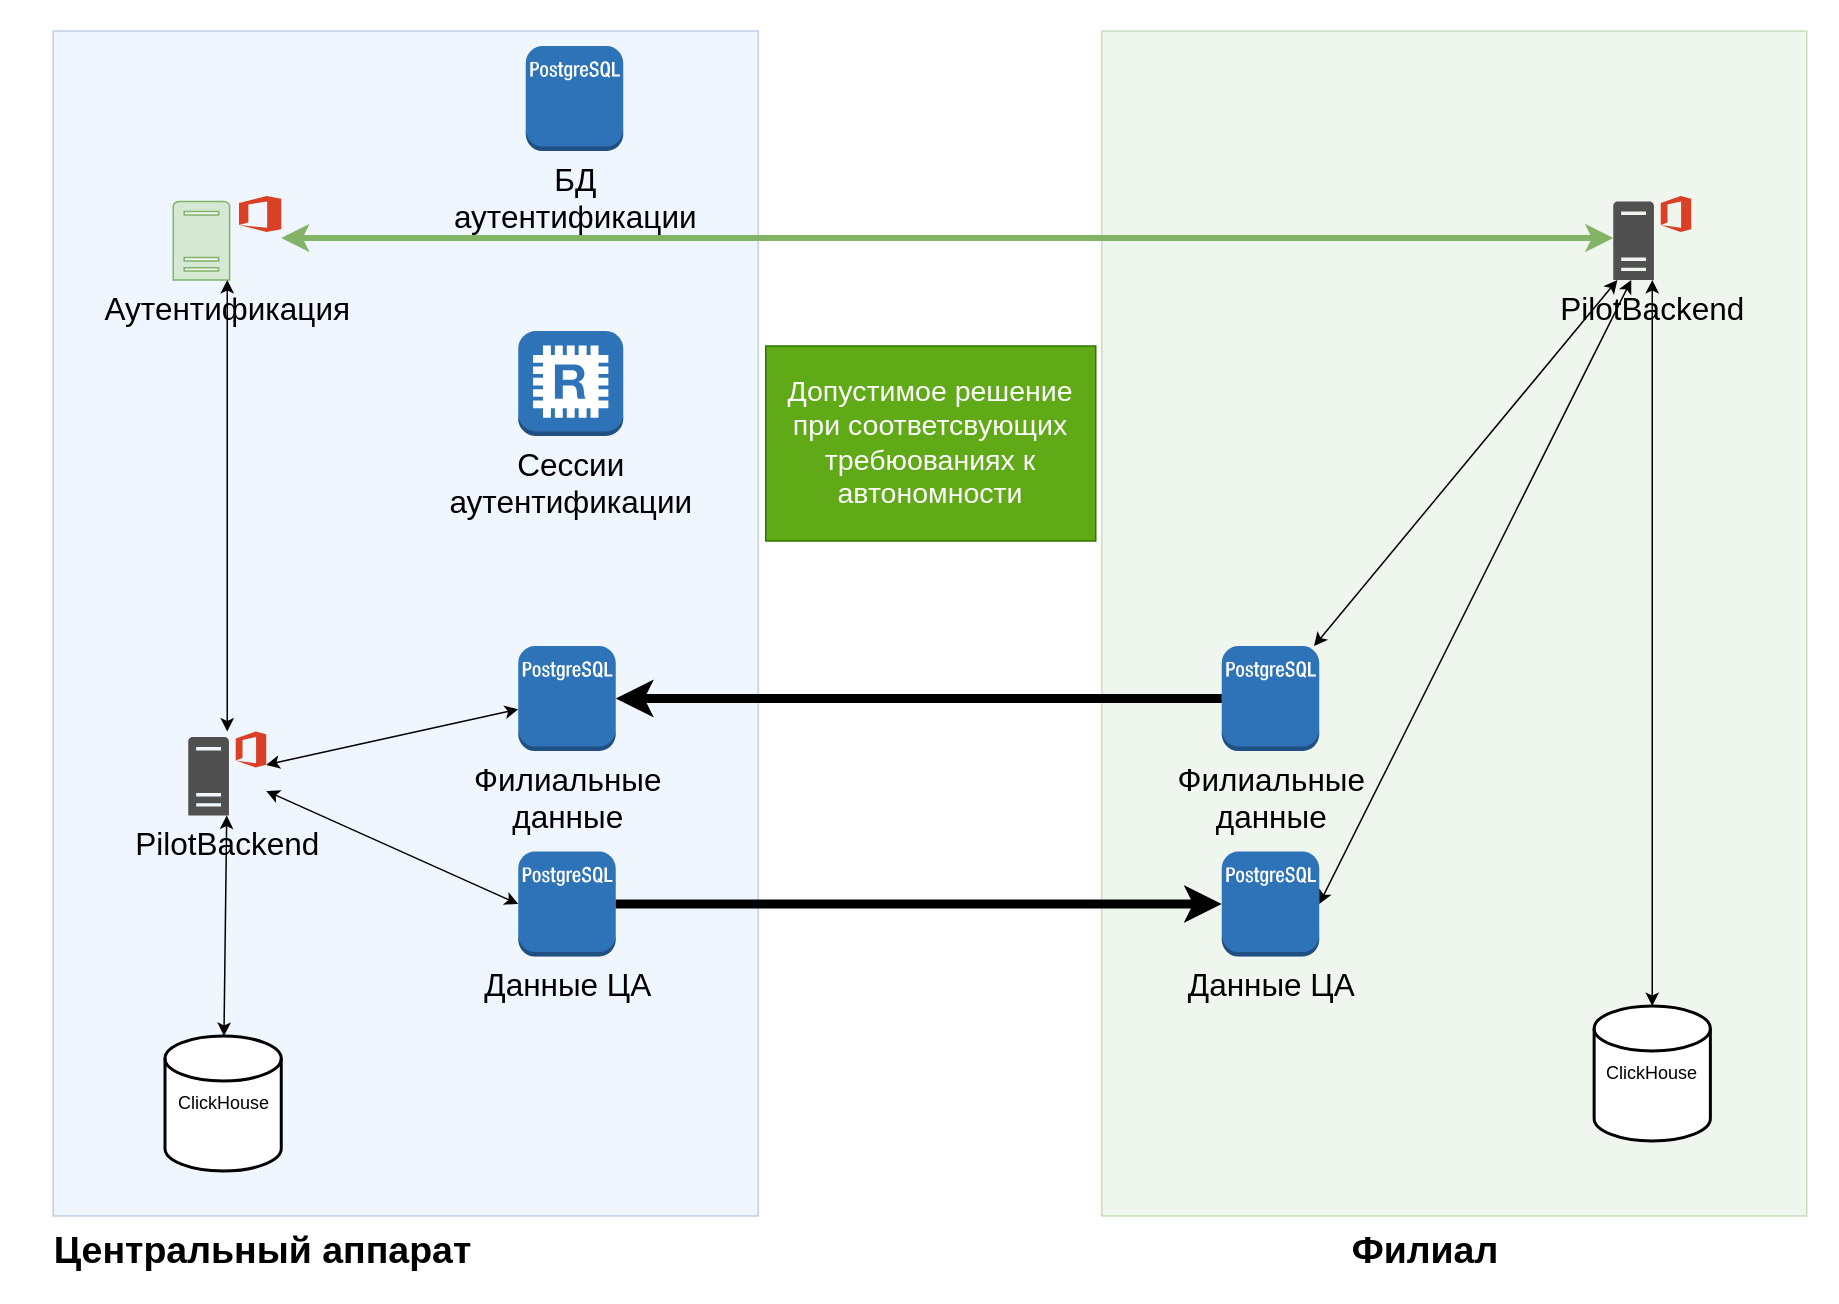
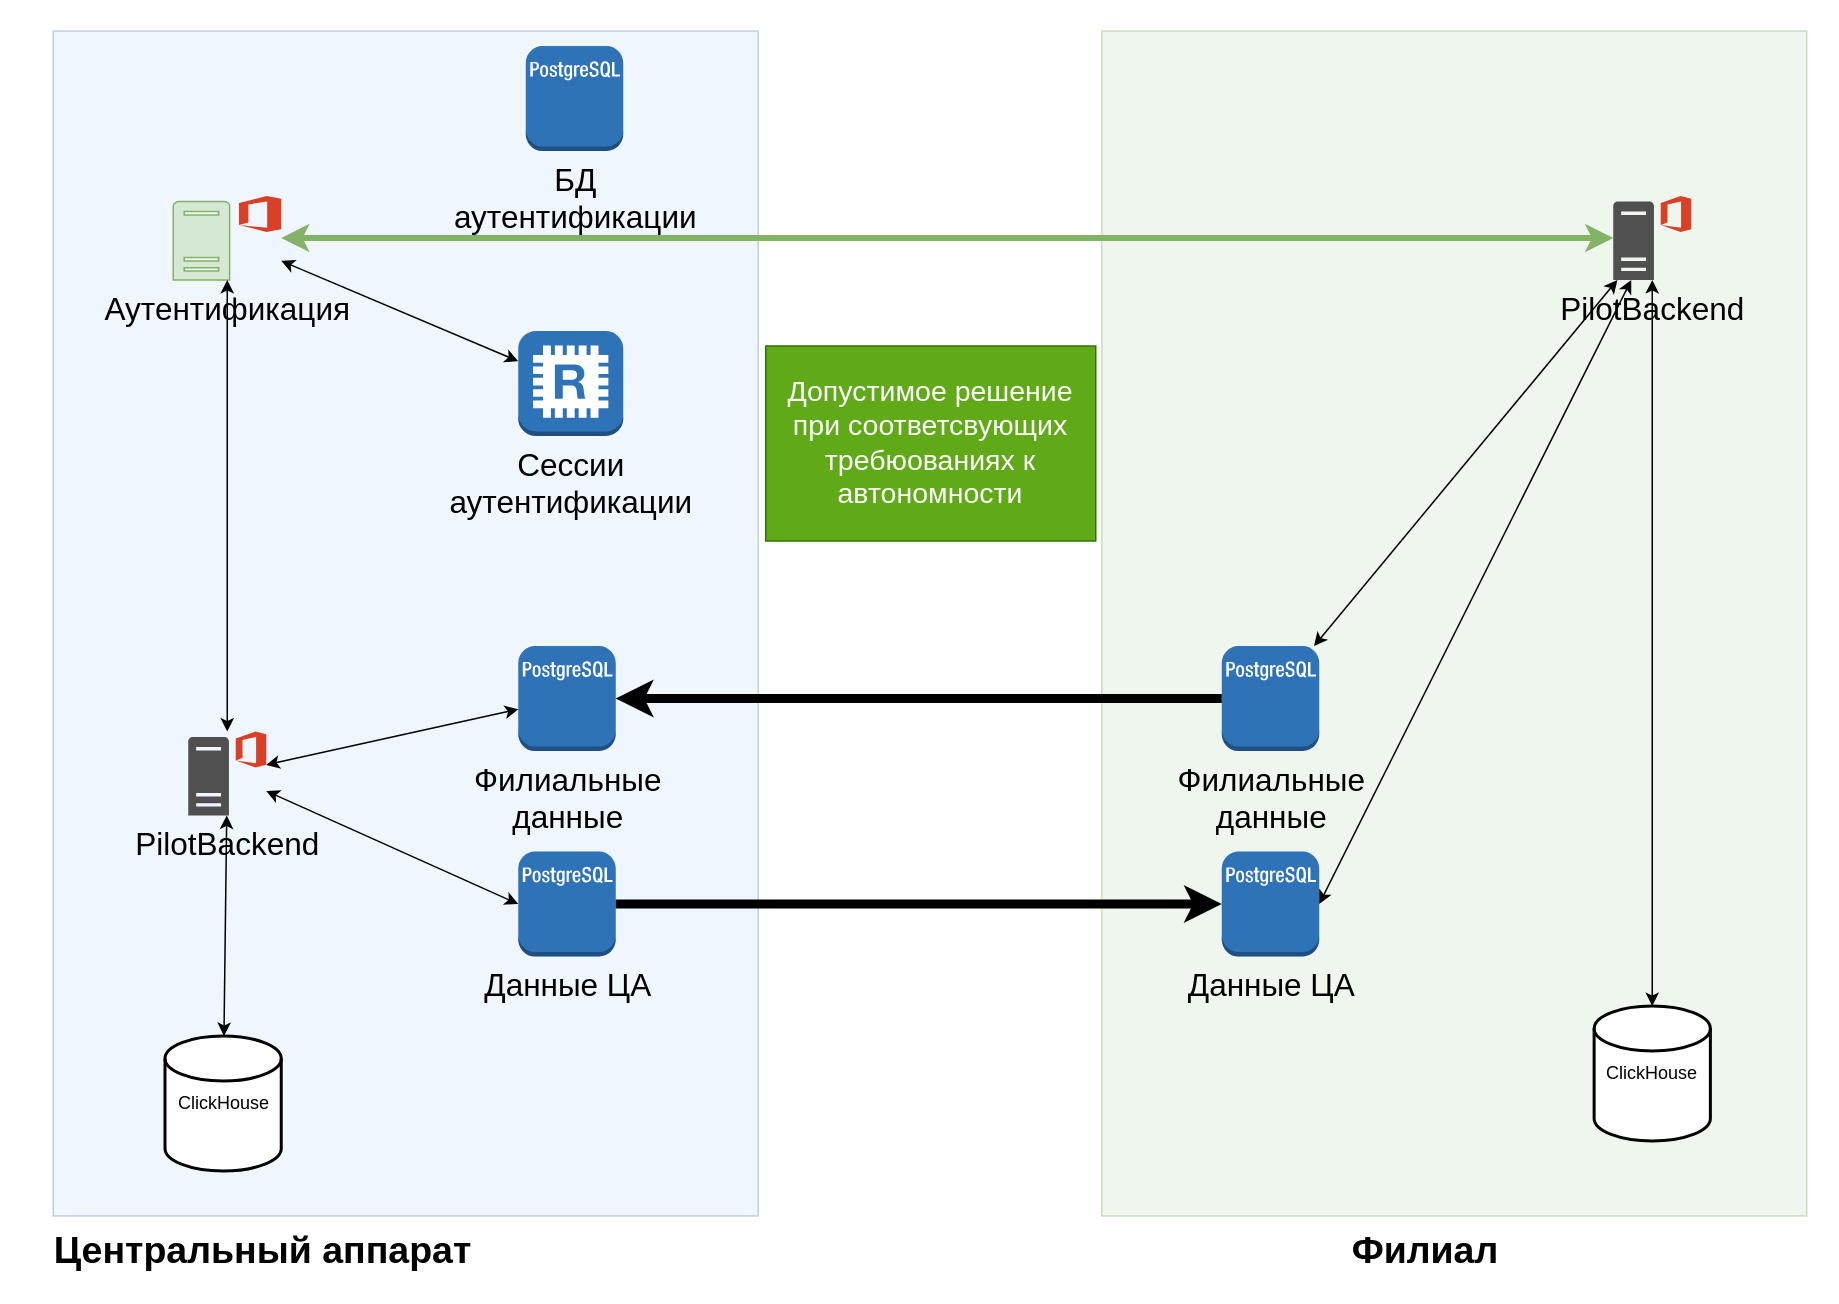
none -> (400, 311)
